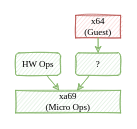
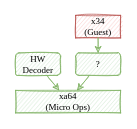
(98, 27) -> (98, 27)
(38, 64) -> (38, 64)
(68, 102) -> (68, 102)
